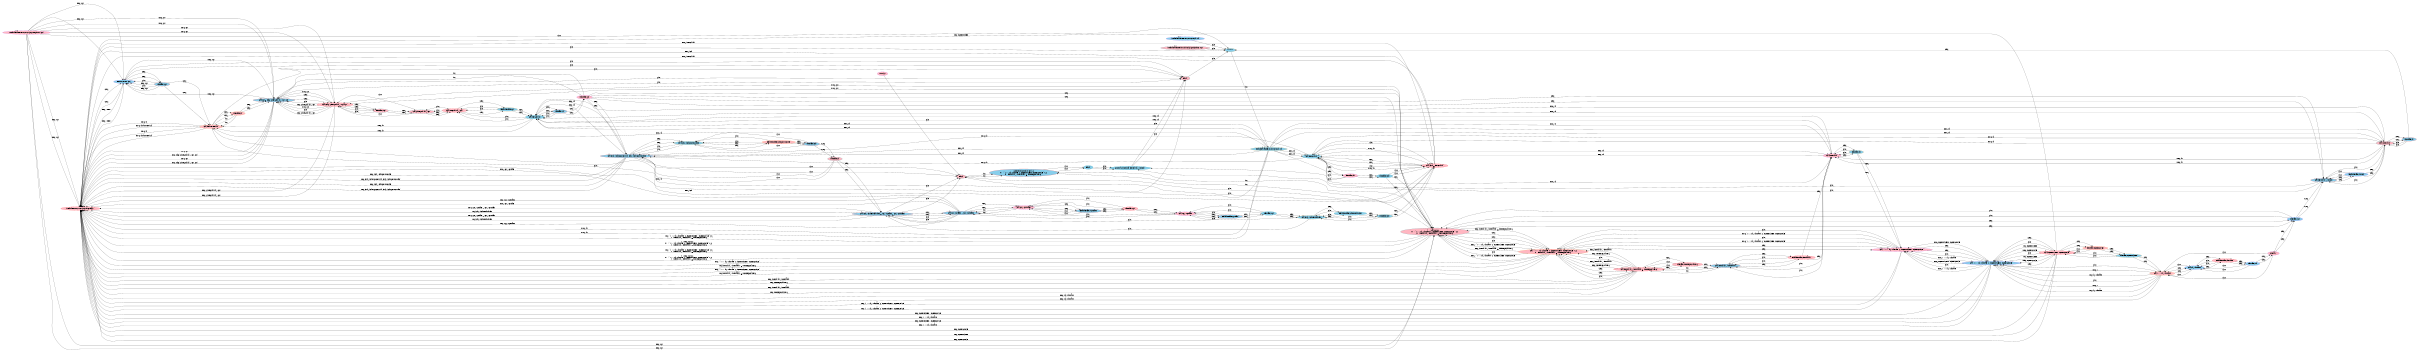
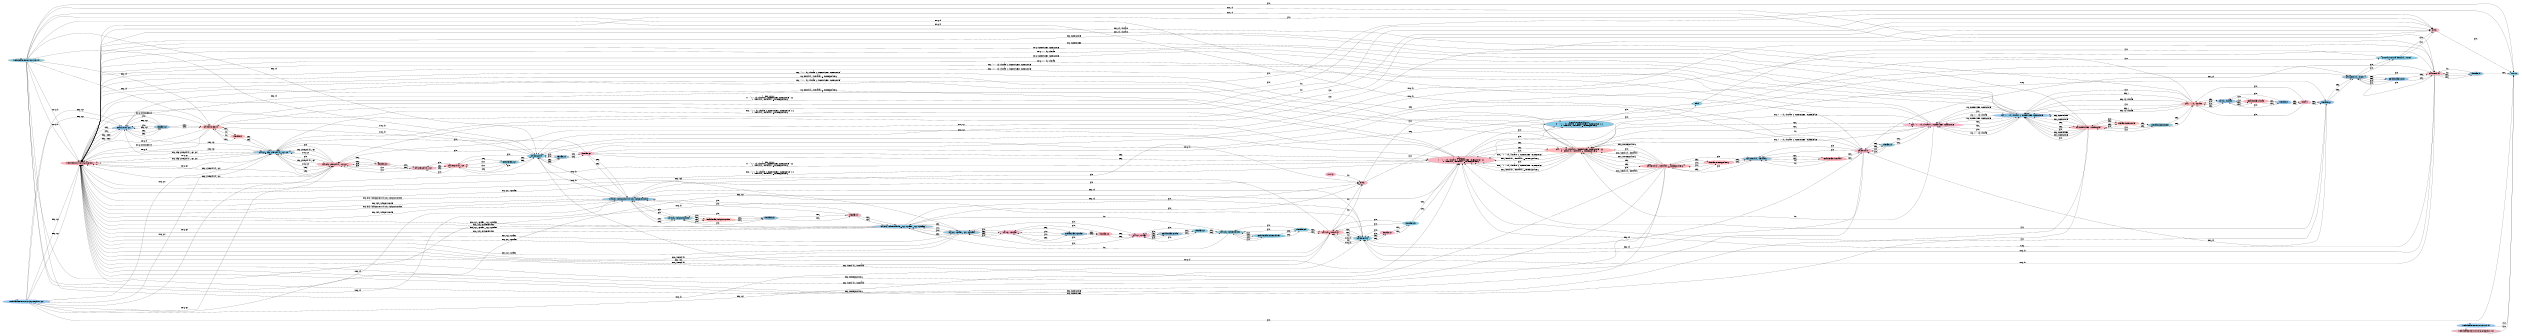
(26, 33) -> (26, 302)
(1249, 99) -> (1280, 4)
